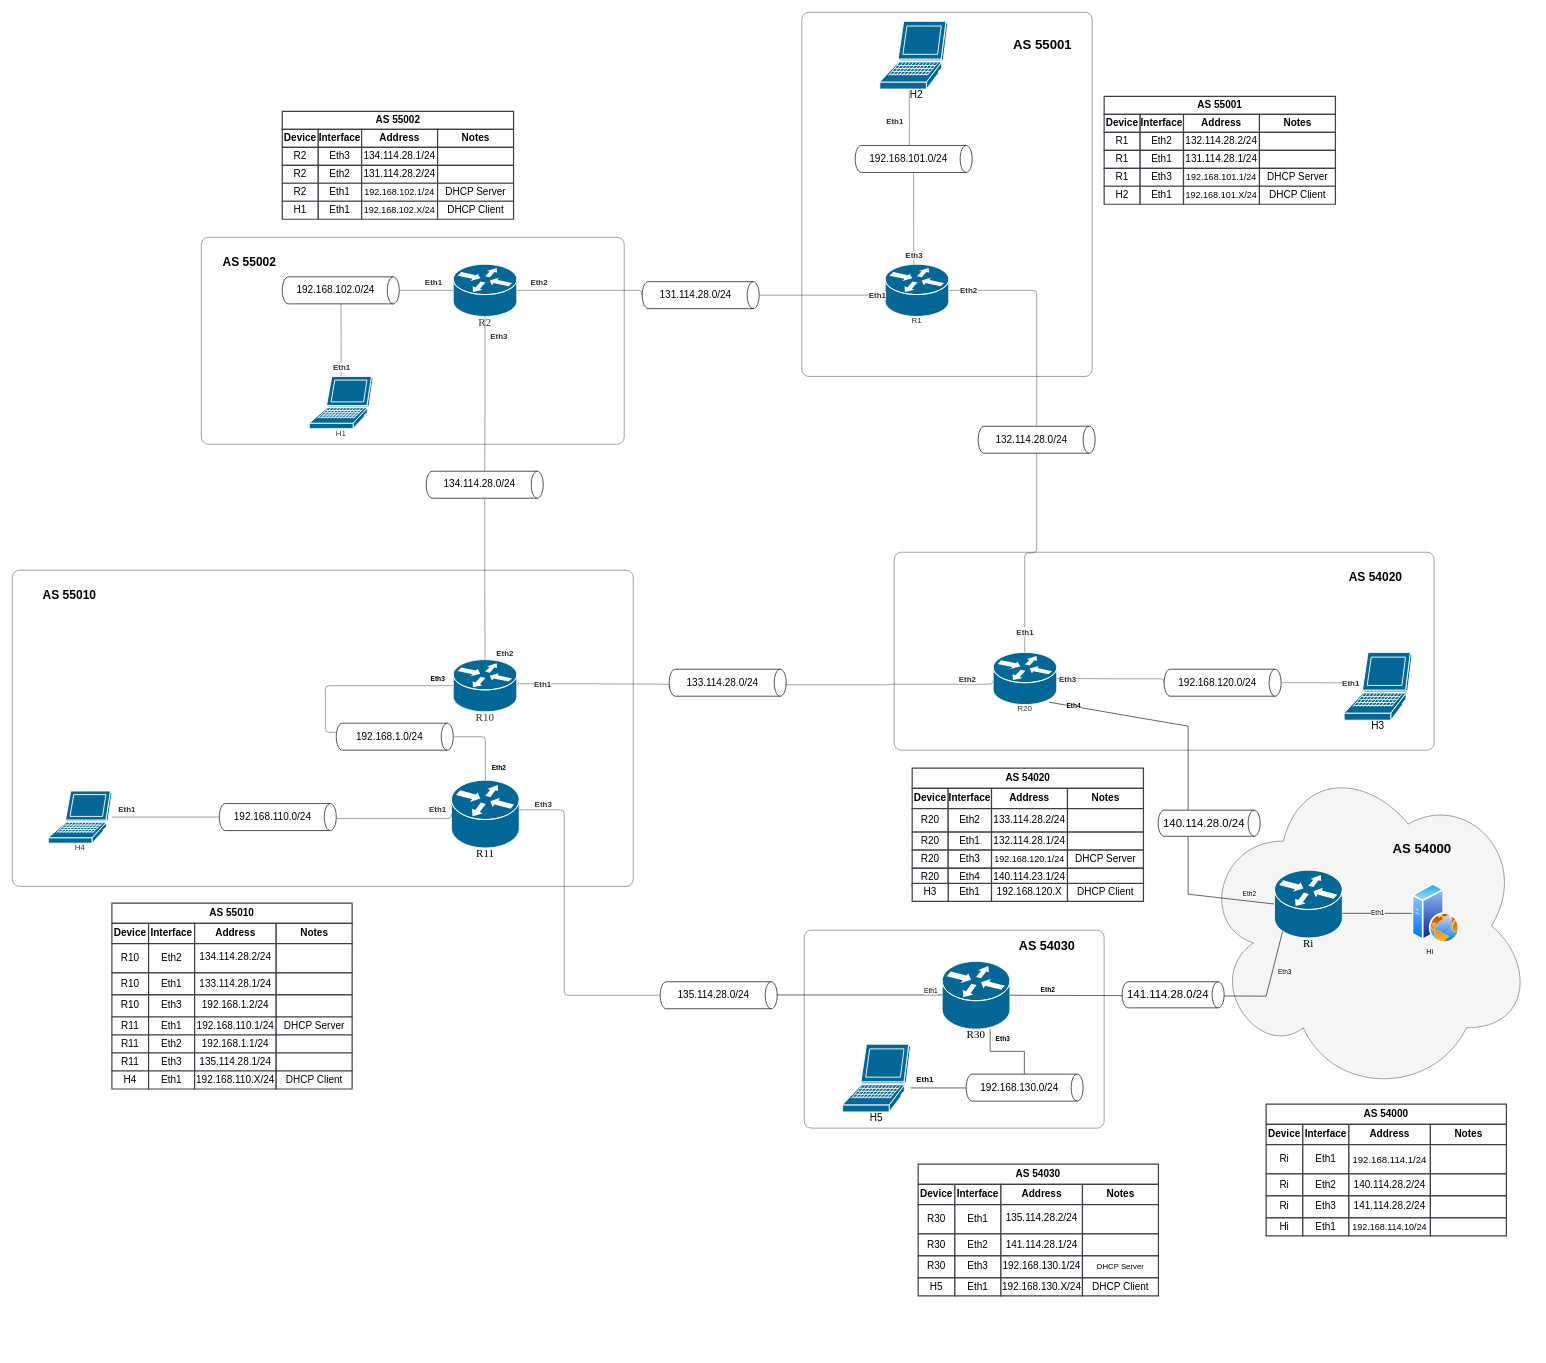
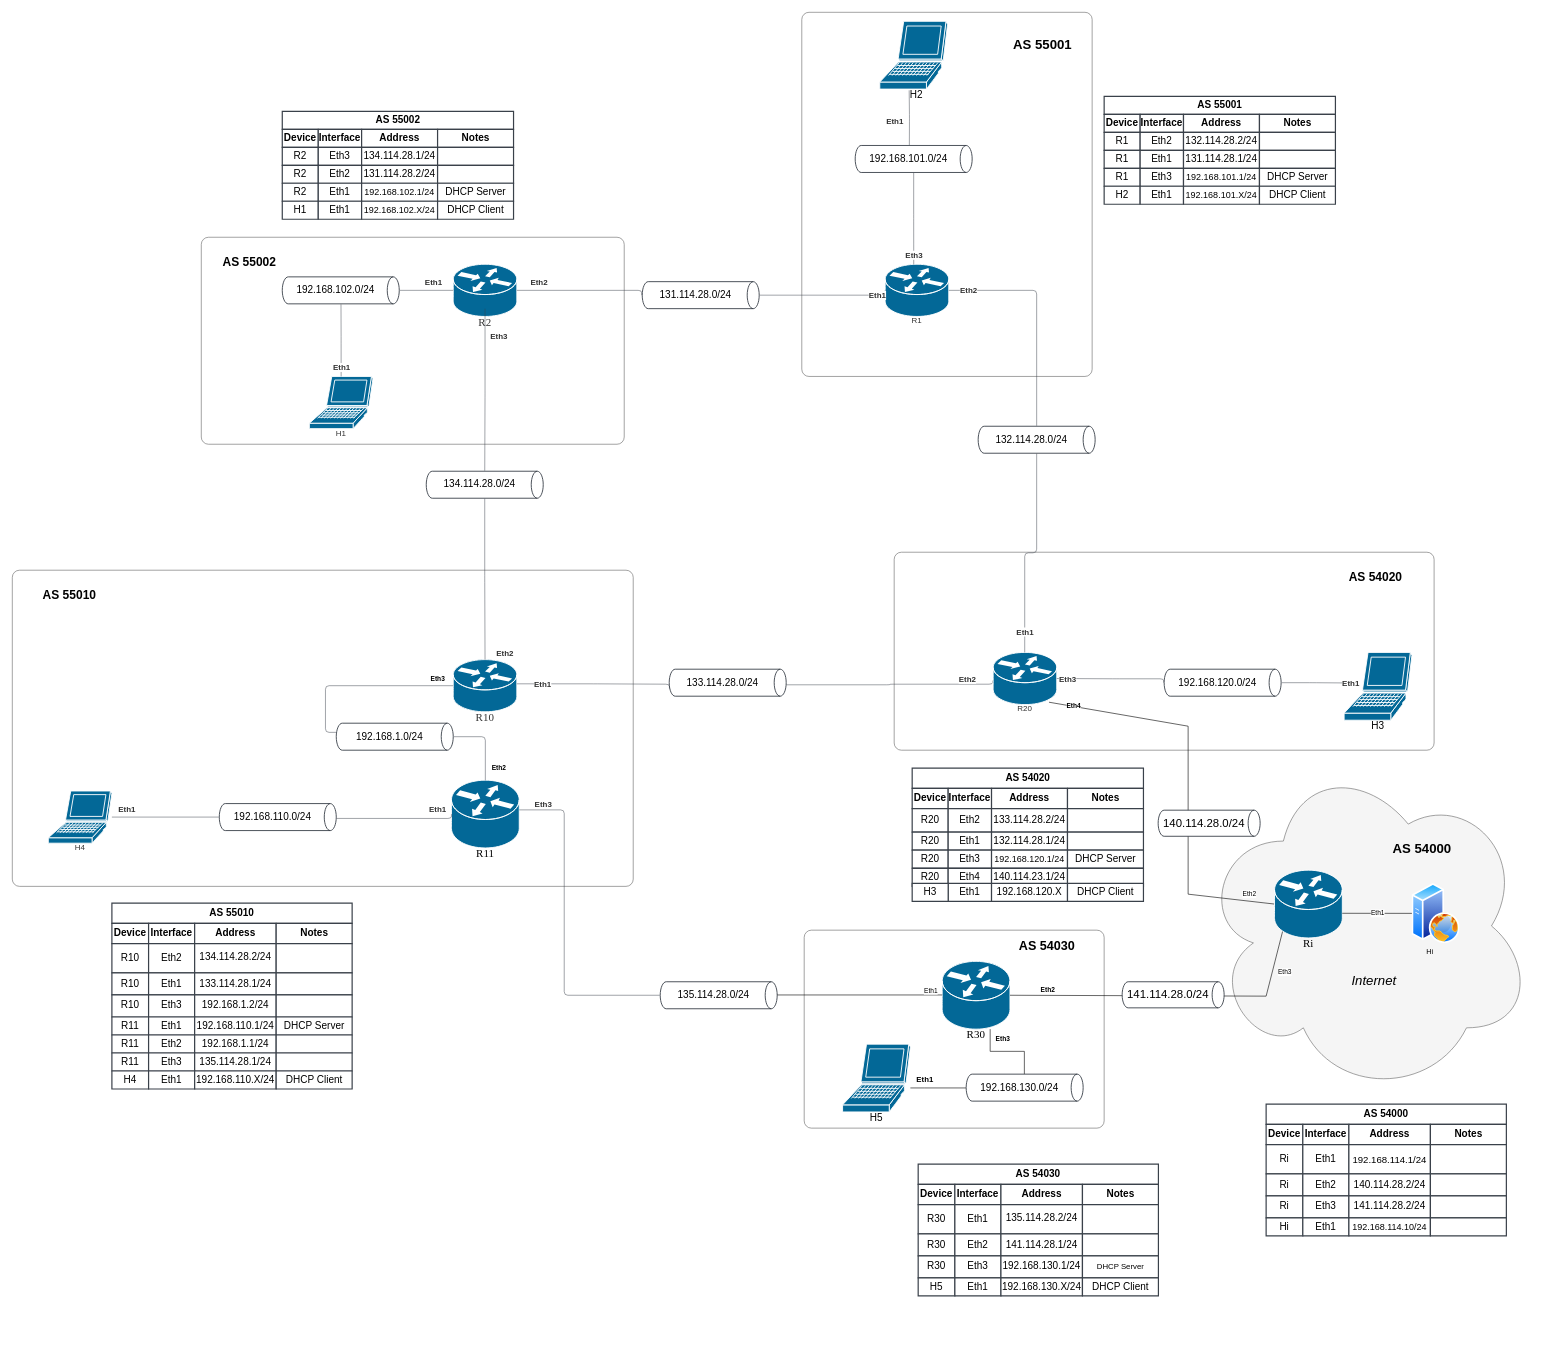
none -> (1374, 981)
